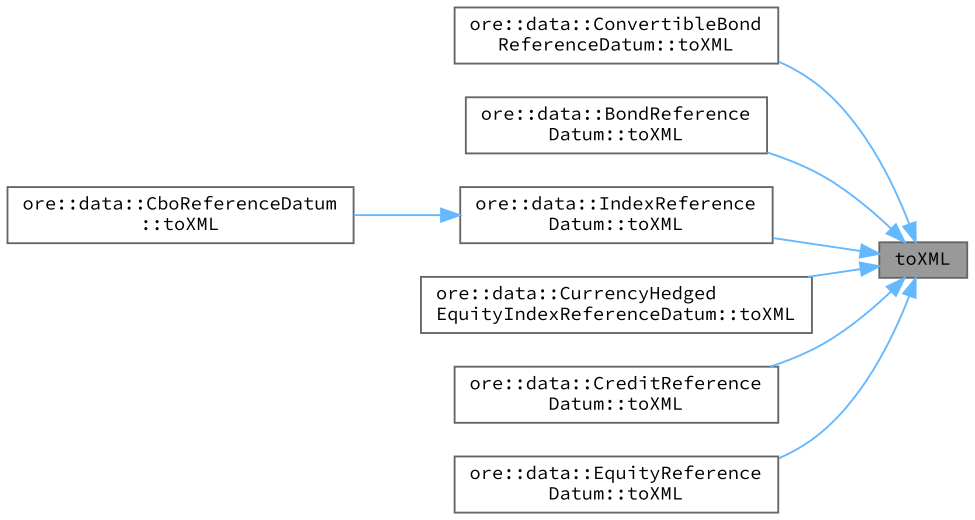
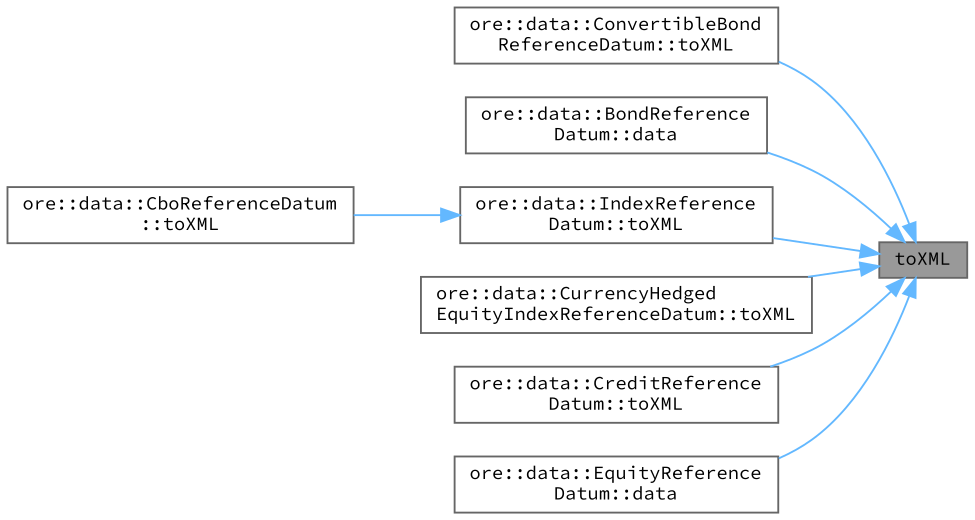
(616, 125) -> (616, 125)
(616, 485) -> (616, 485)
